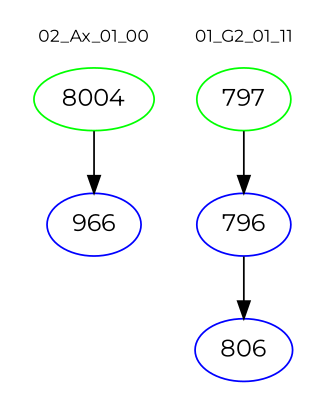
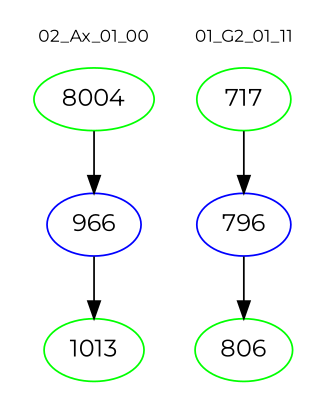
(244, 99) -> (244, 99)
none -> (94, 350)
(244, 350) -> (244, 350)
